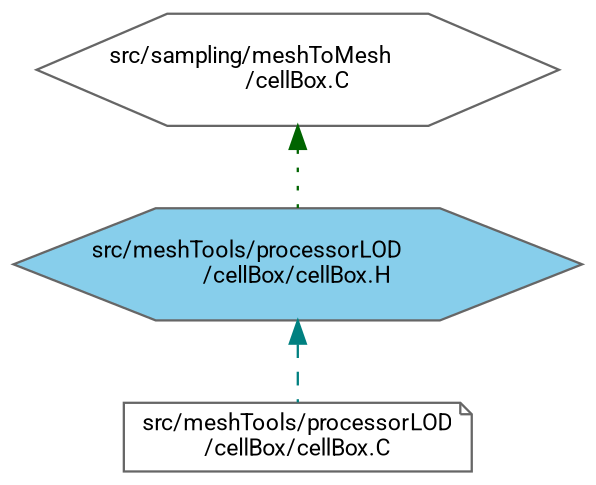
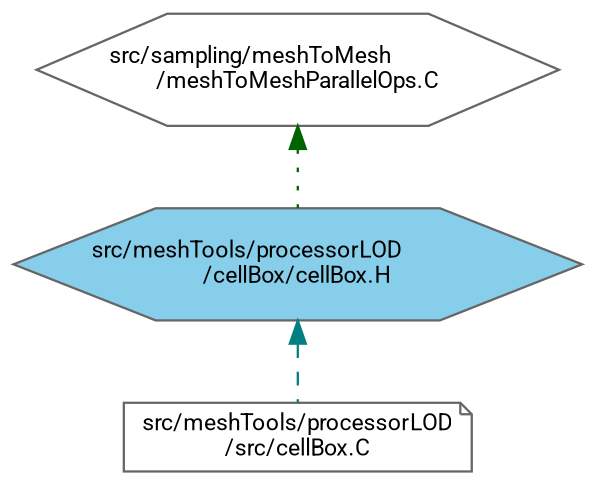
(298, 70) -> (298, 70)
(298, 437) -> (298, 437)
